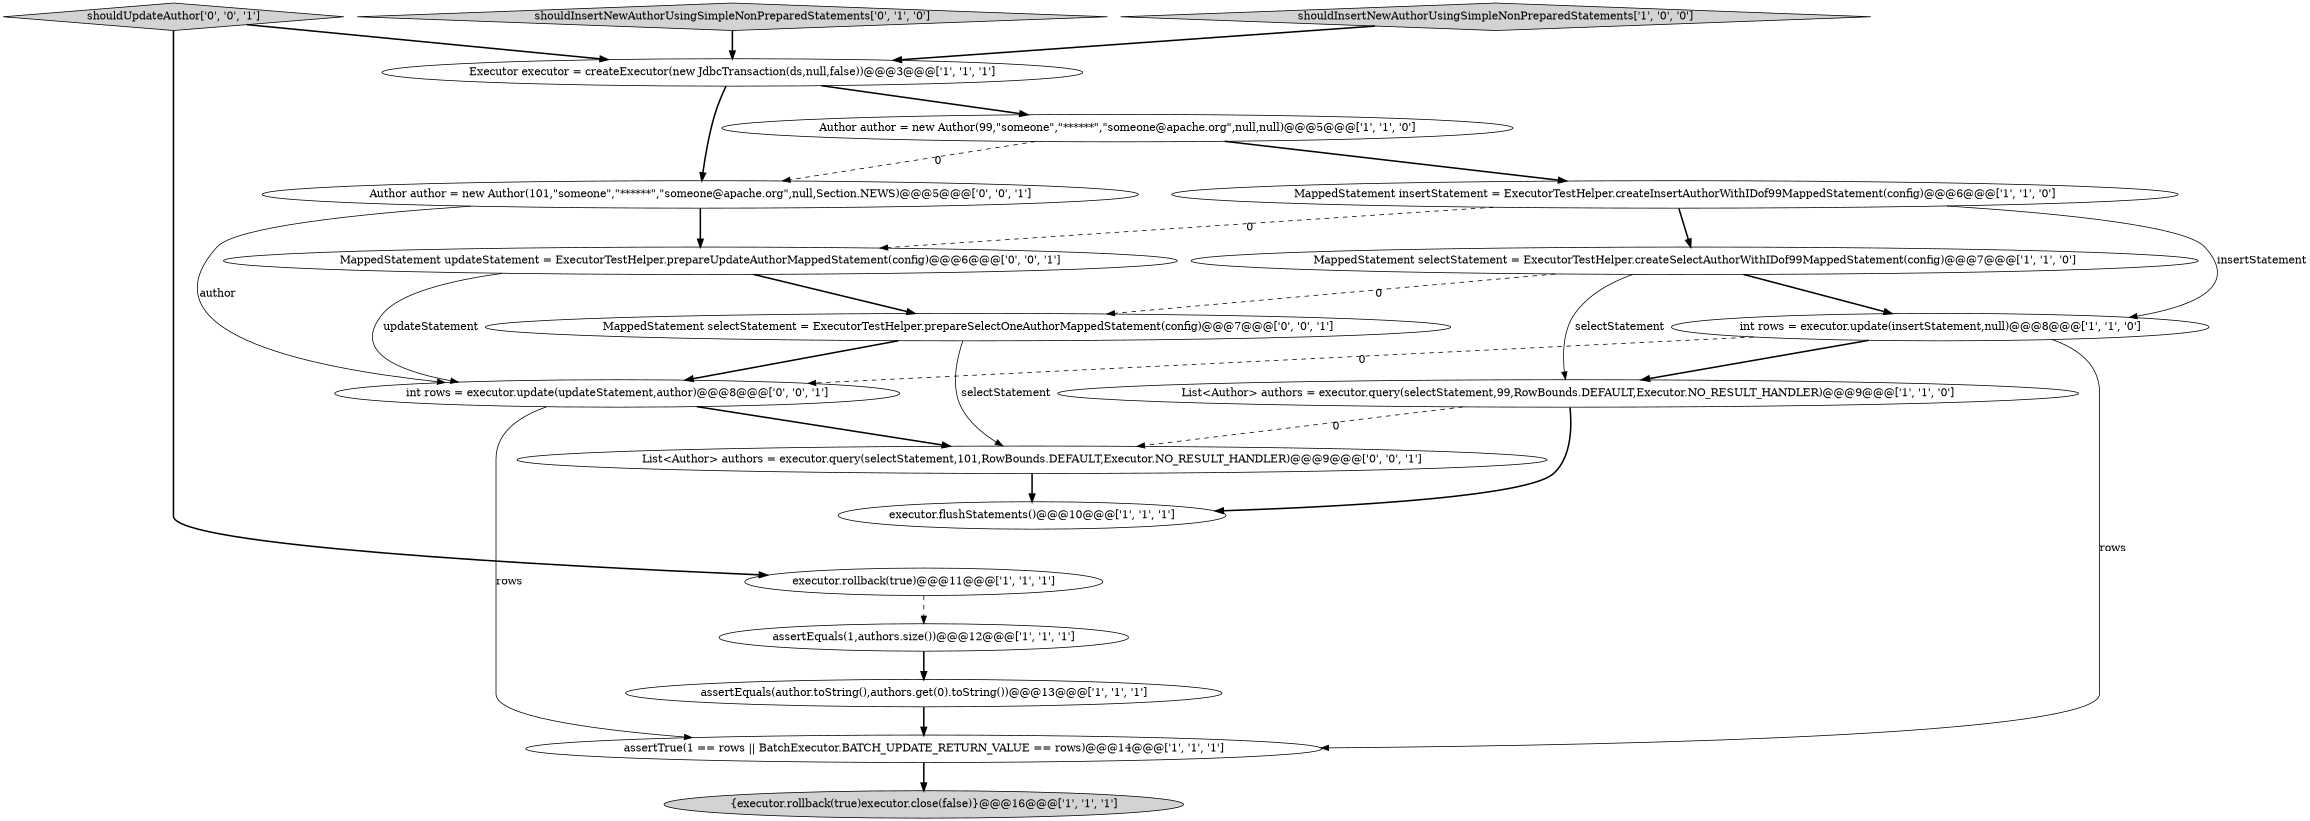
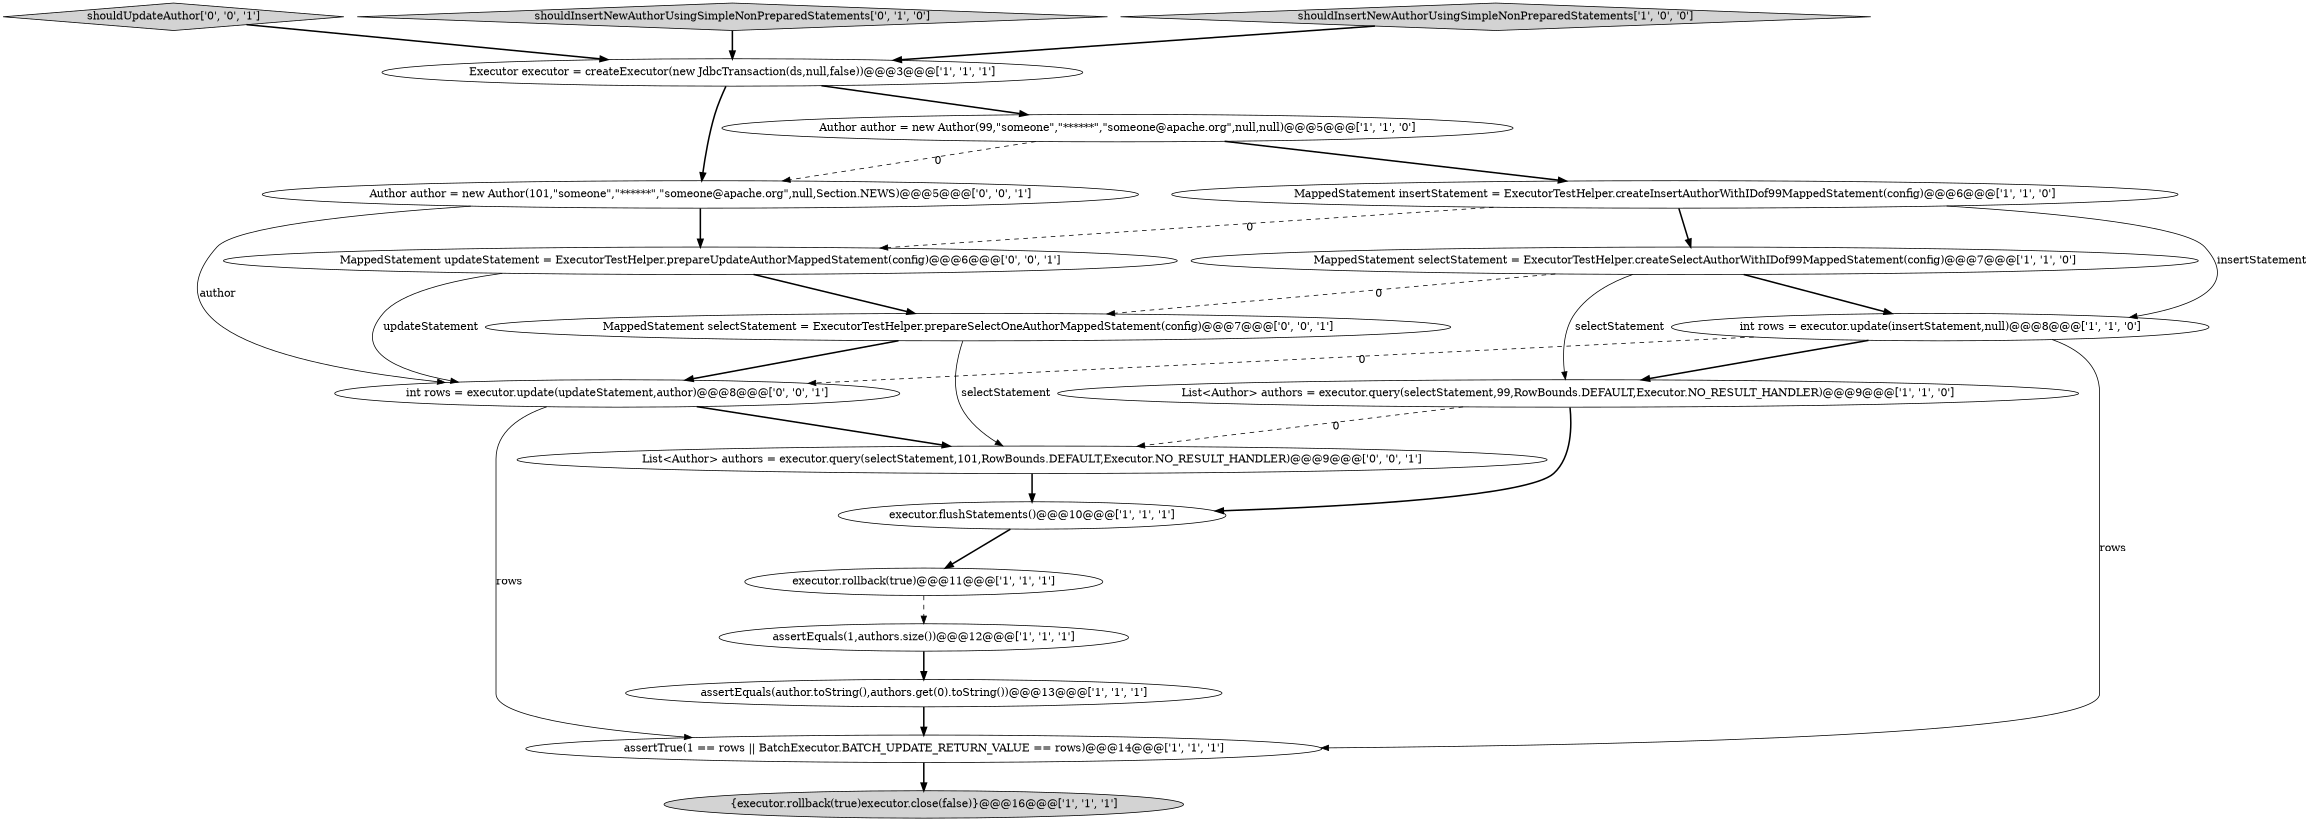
(223, 534) -> (981, 547)
